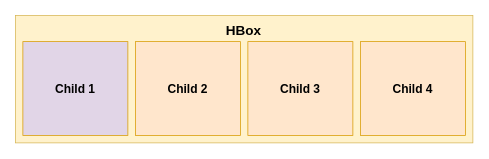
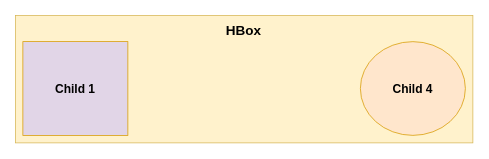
(188, 89) -> none
(300, 89) -> none
(413, 89) -> (413, 89)
